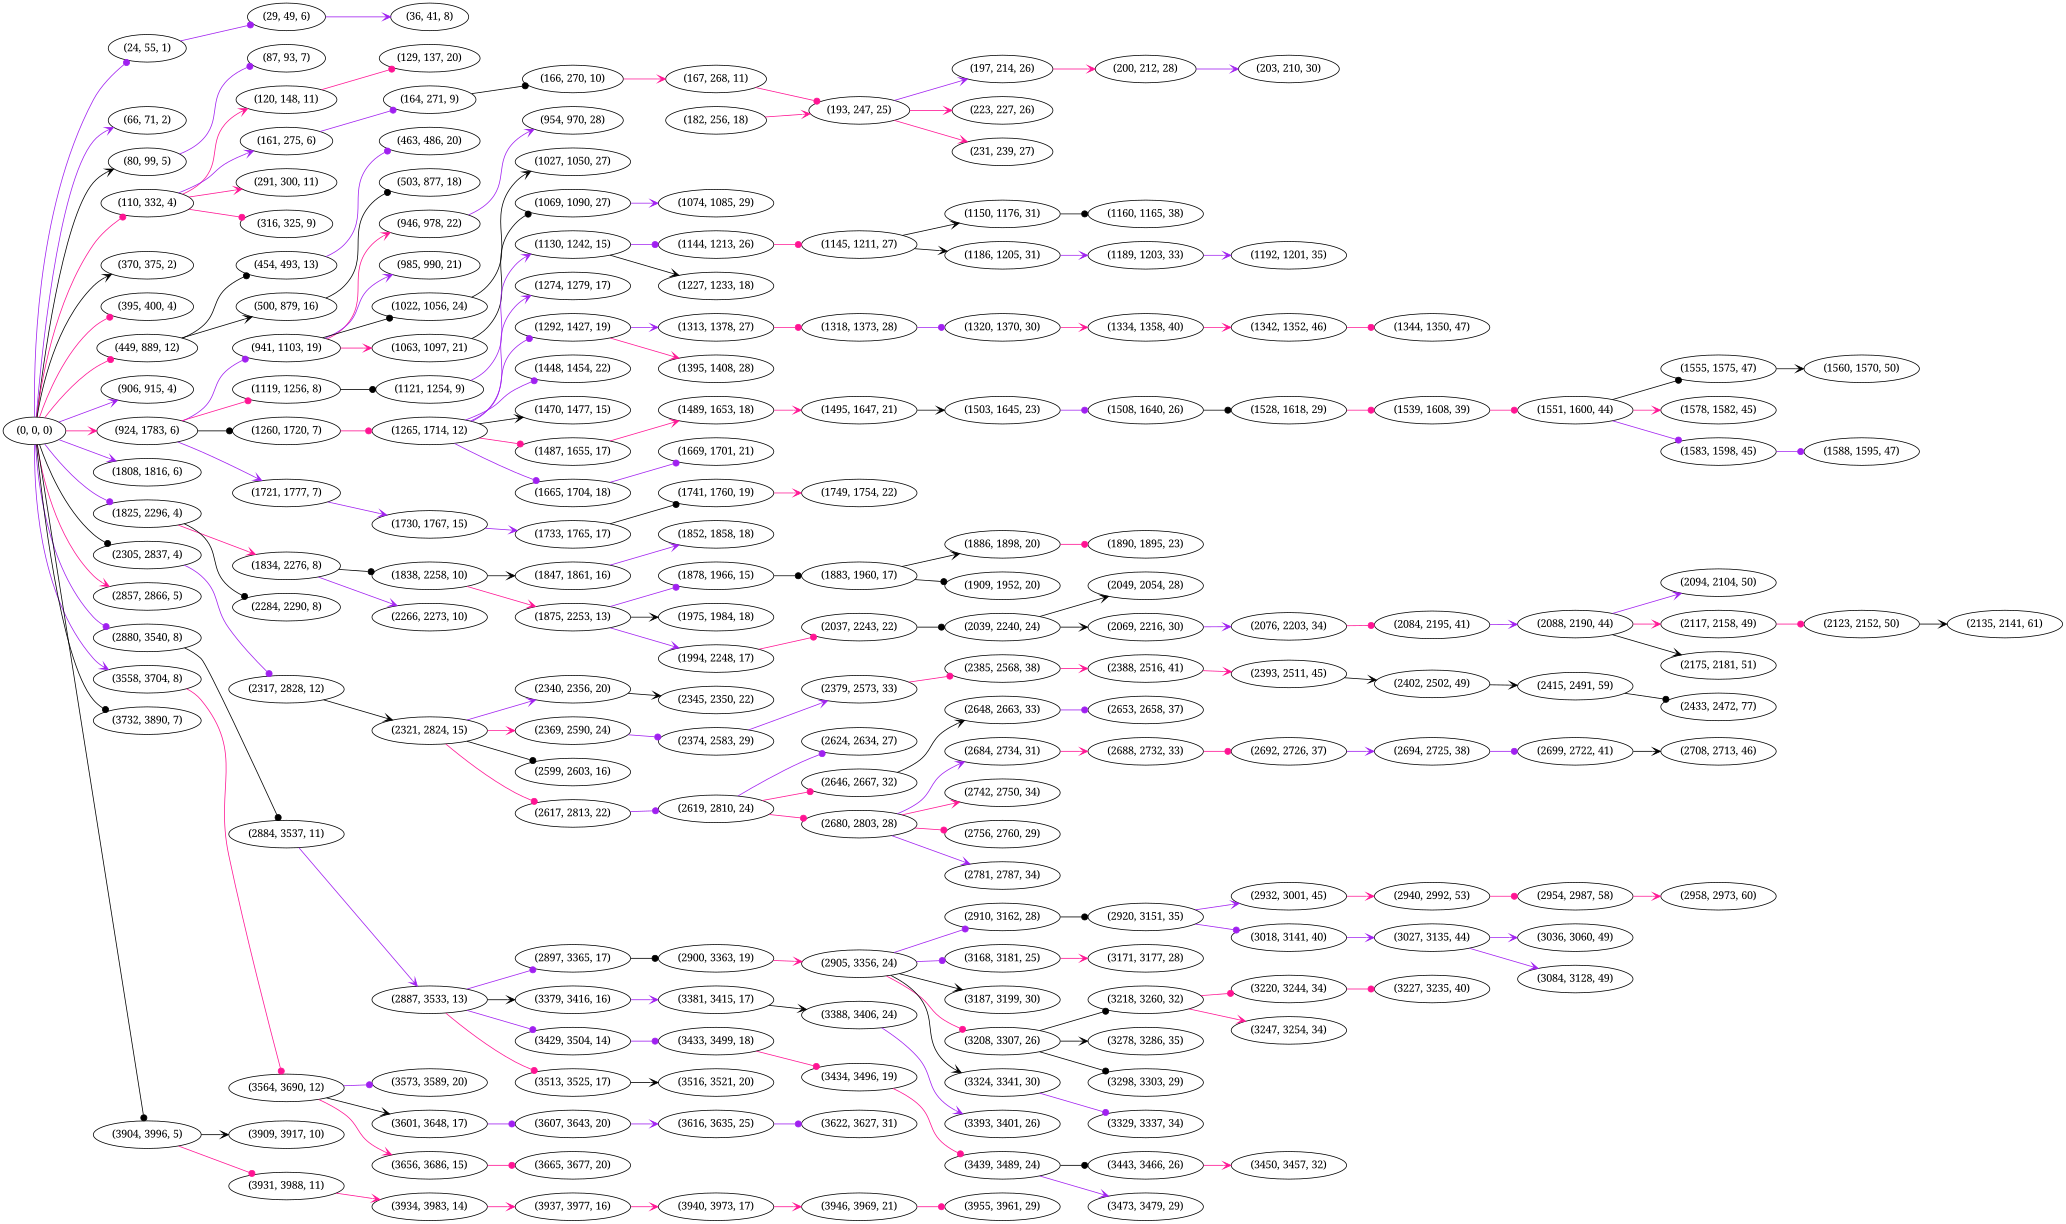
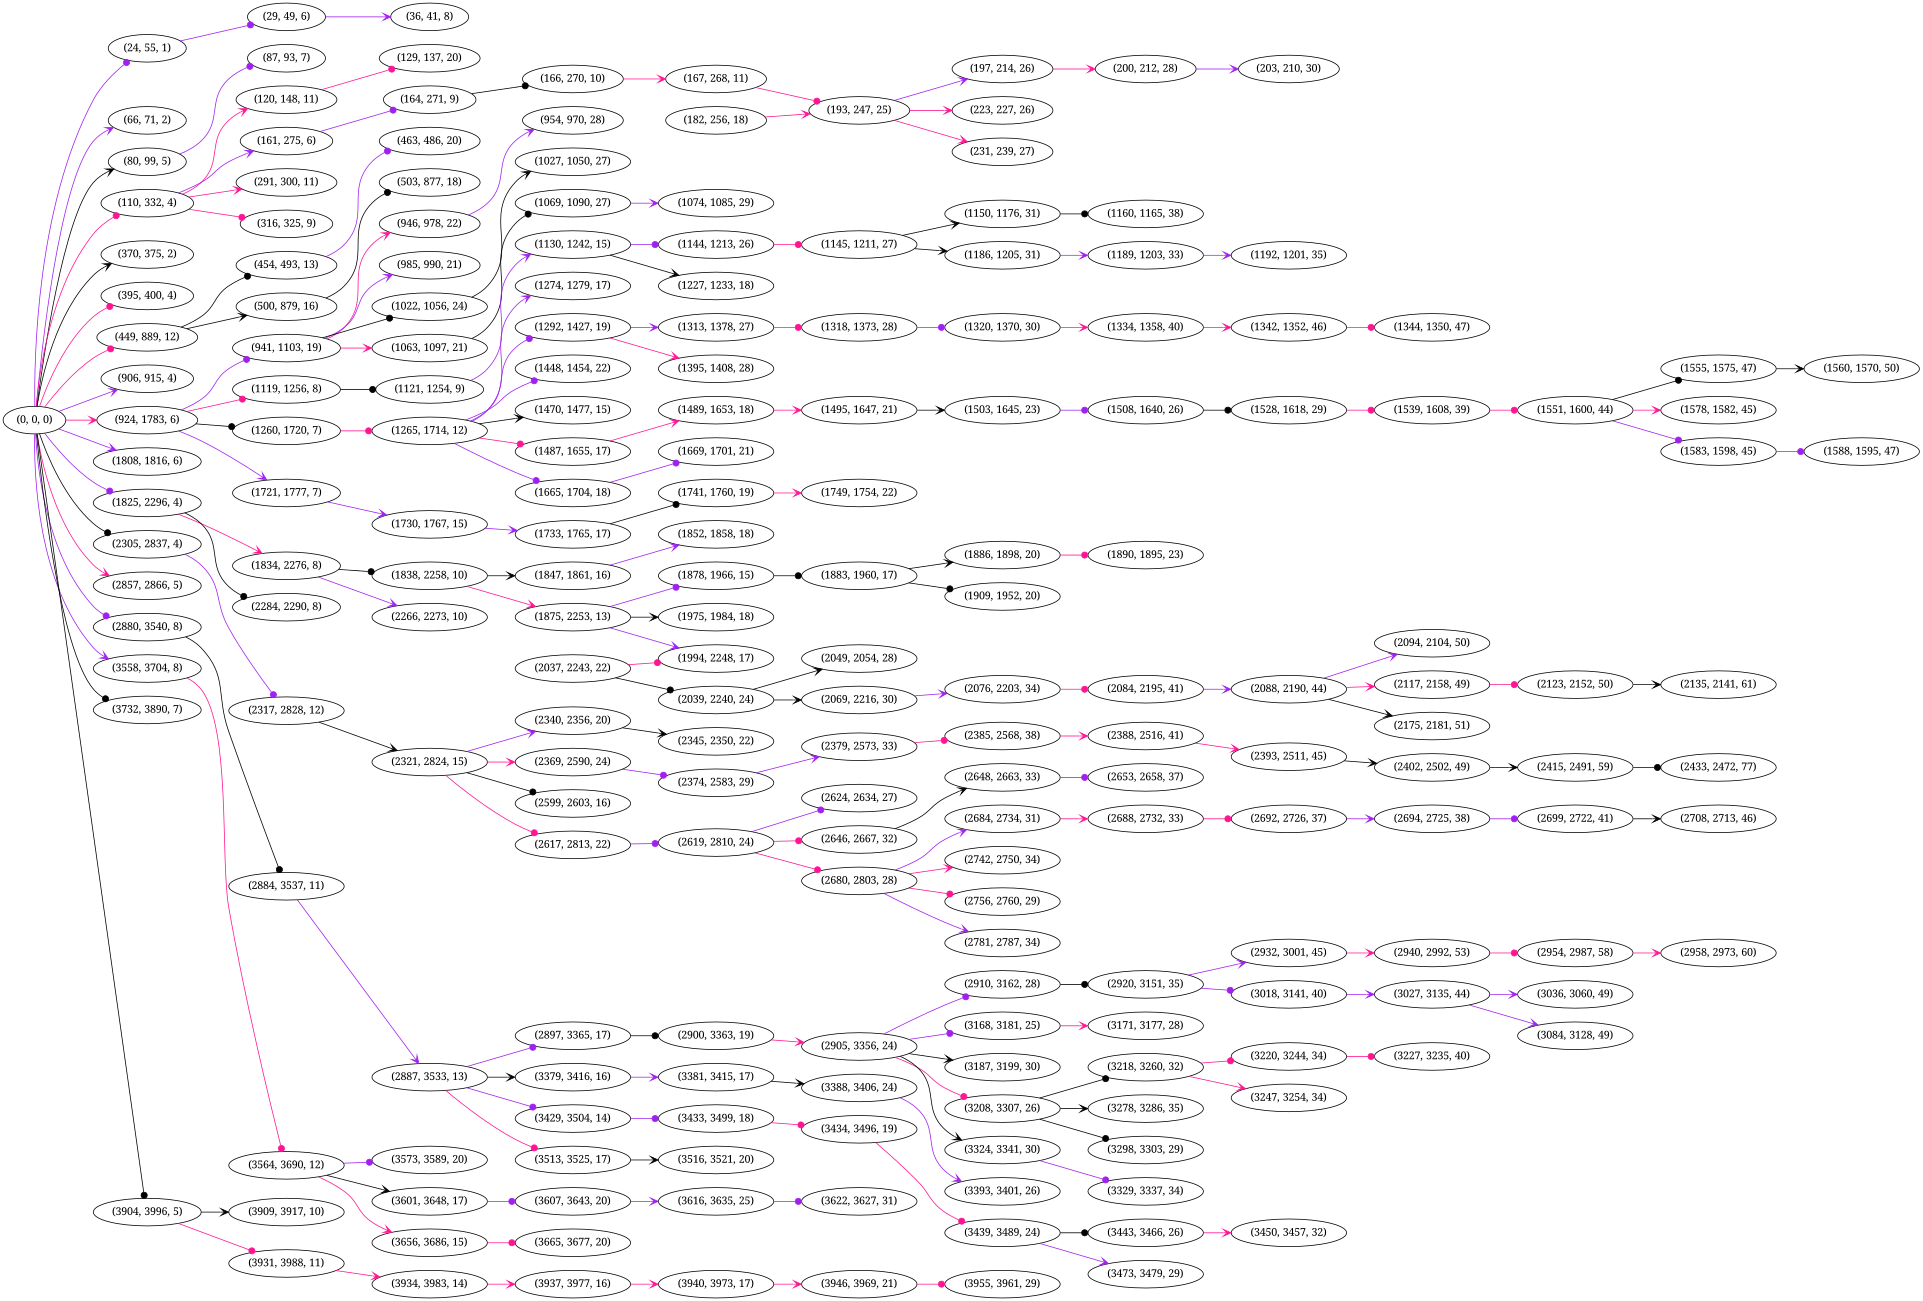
(785, 644) -> (641, 664)
